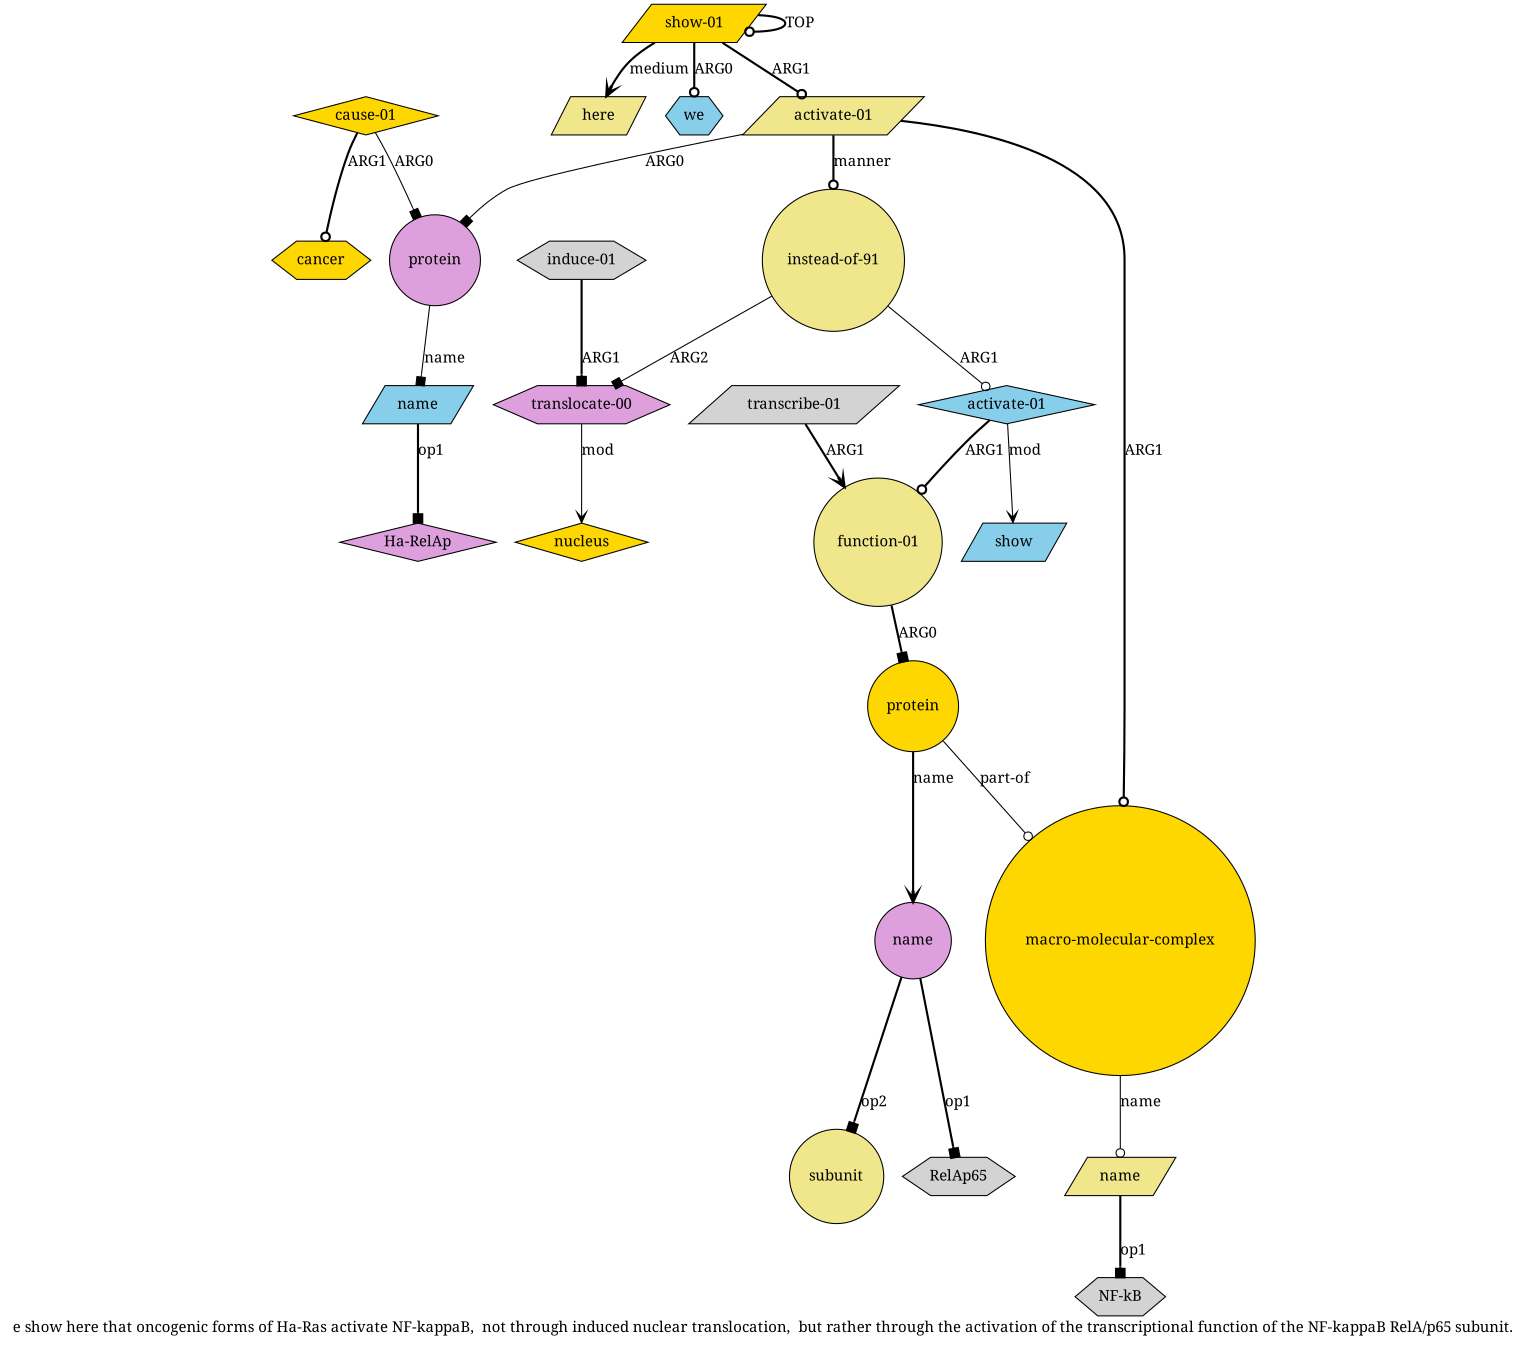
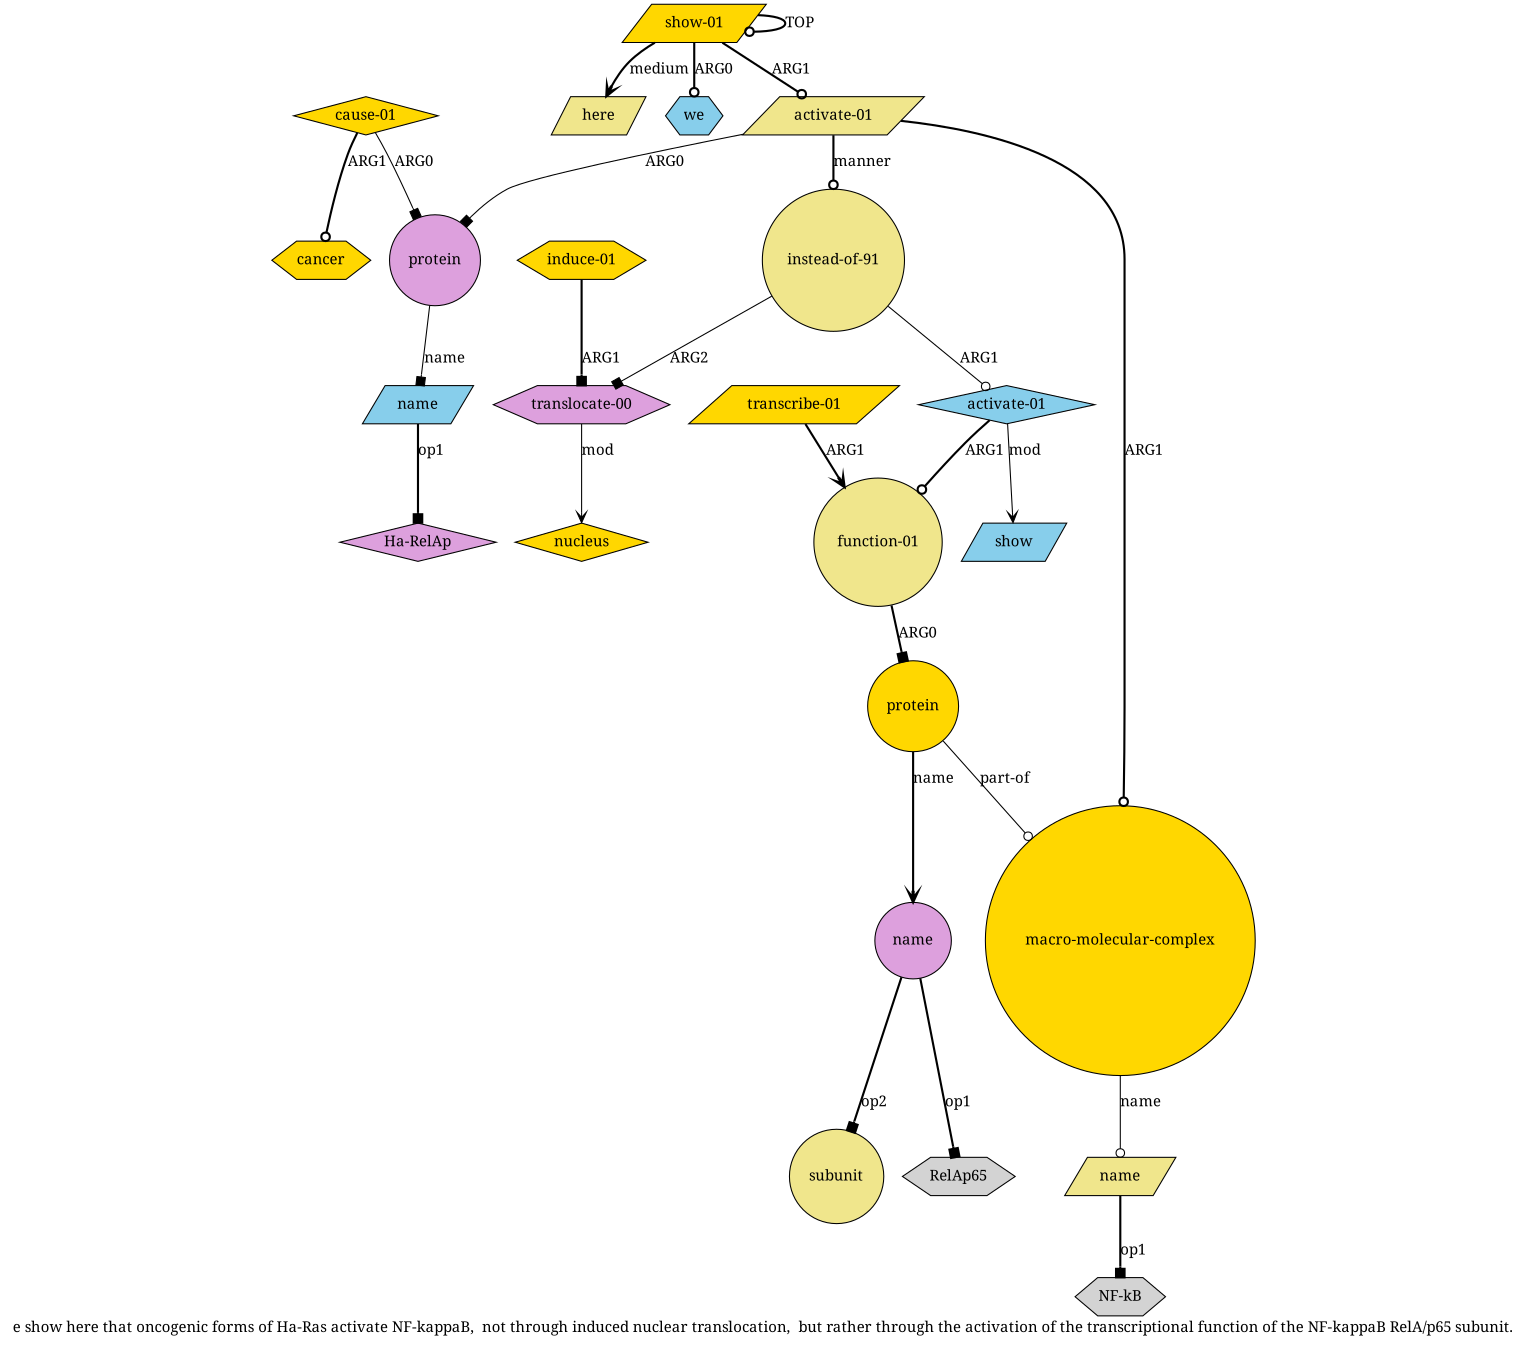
(582, 260) -> (582, 260)
(794, 405) -> (794, 405)
